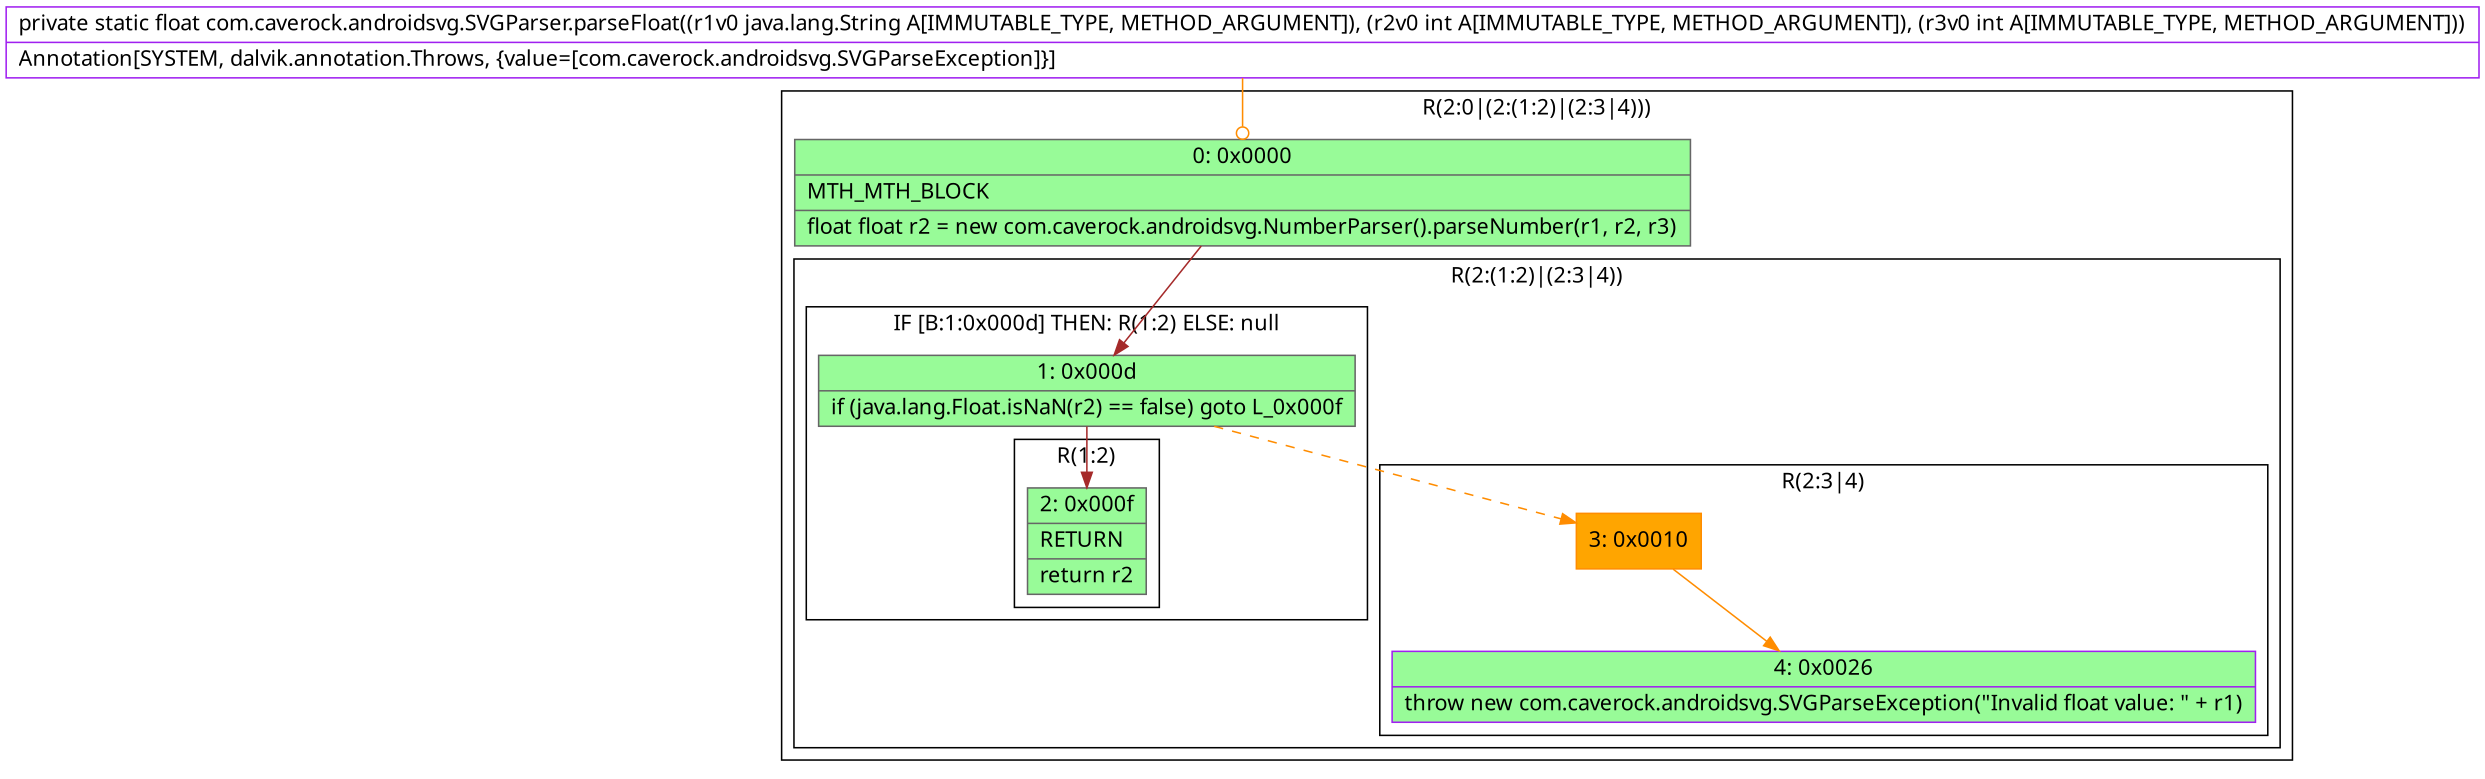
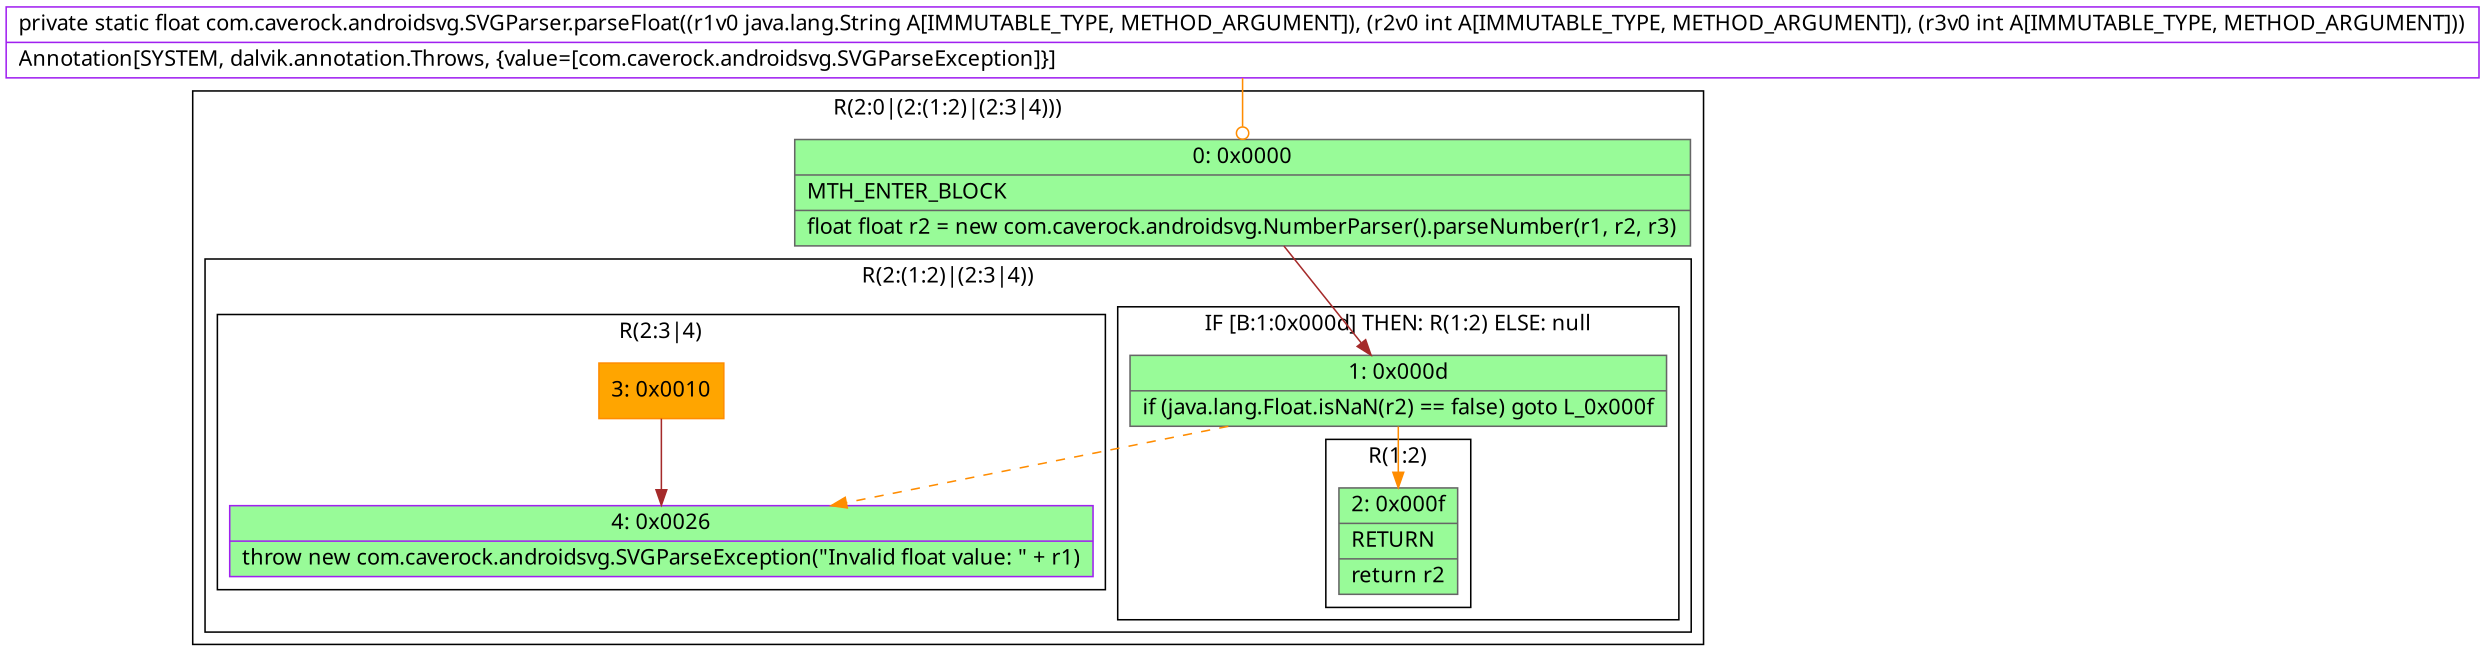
(899, 192) -> (907, 192)
(1087, 449) -> (1398, 449)
(1396, 475) -> (1038, 464)
(1720, 605) -> (661, 454)
